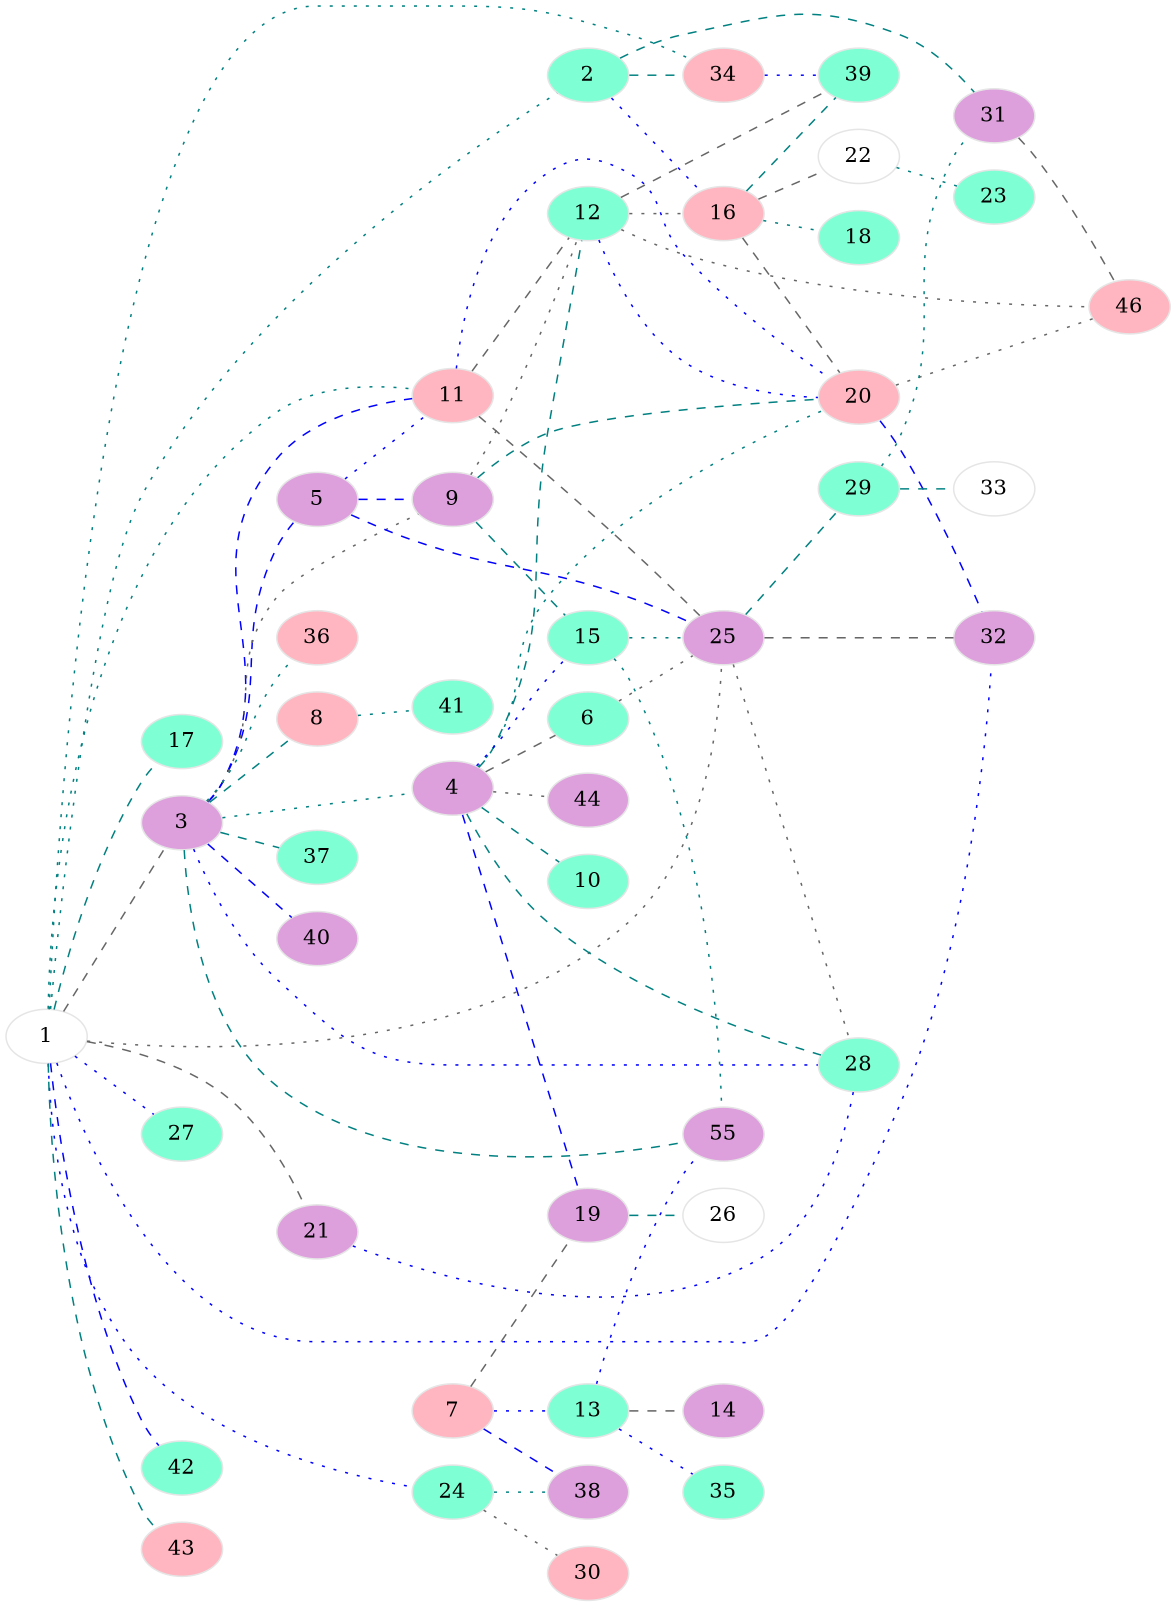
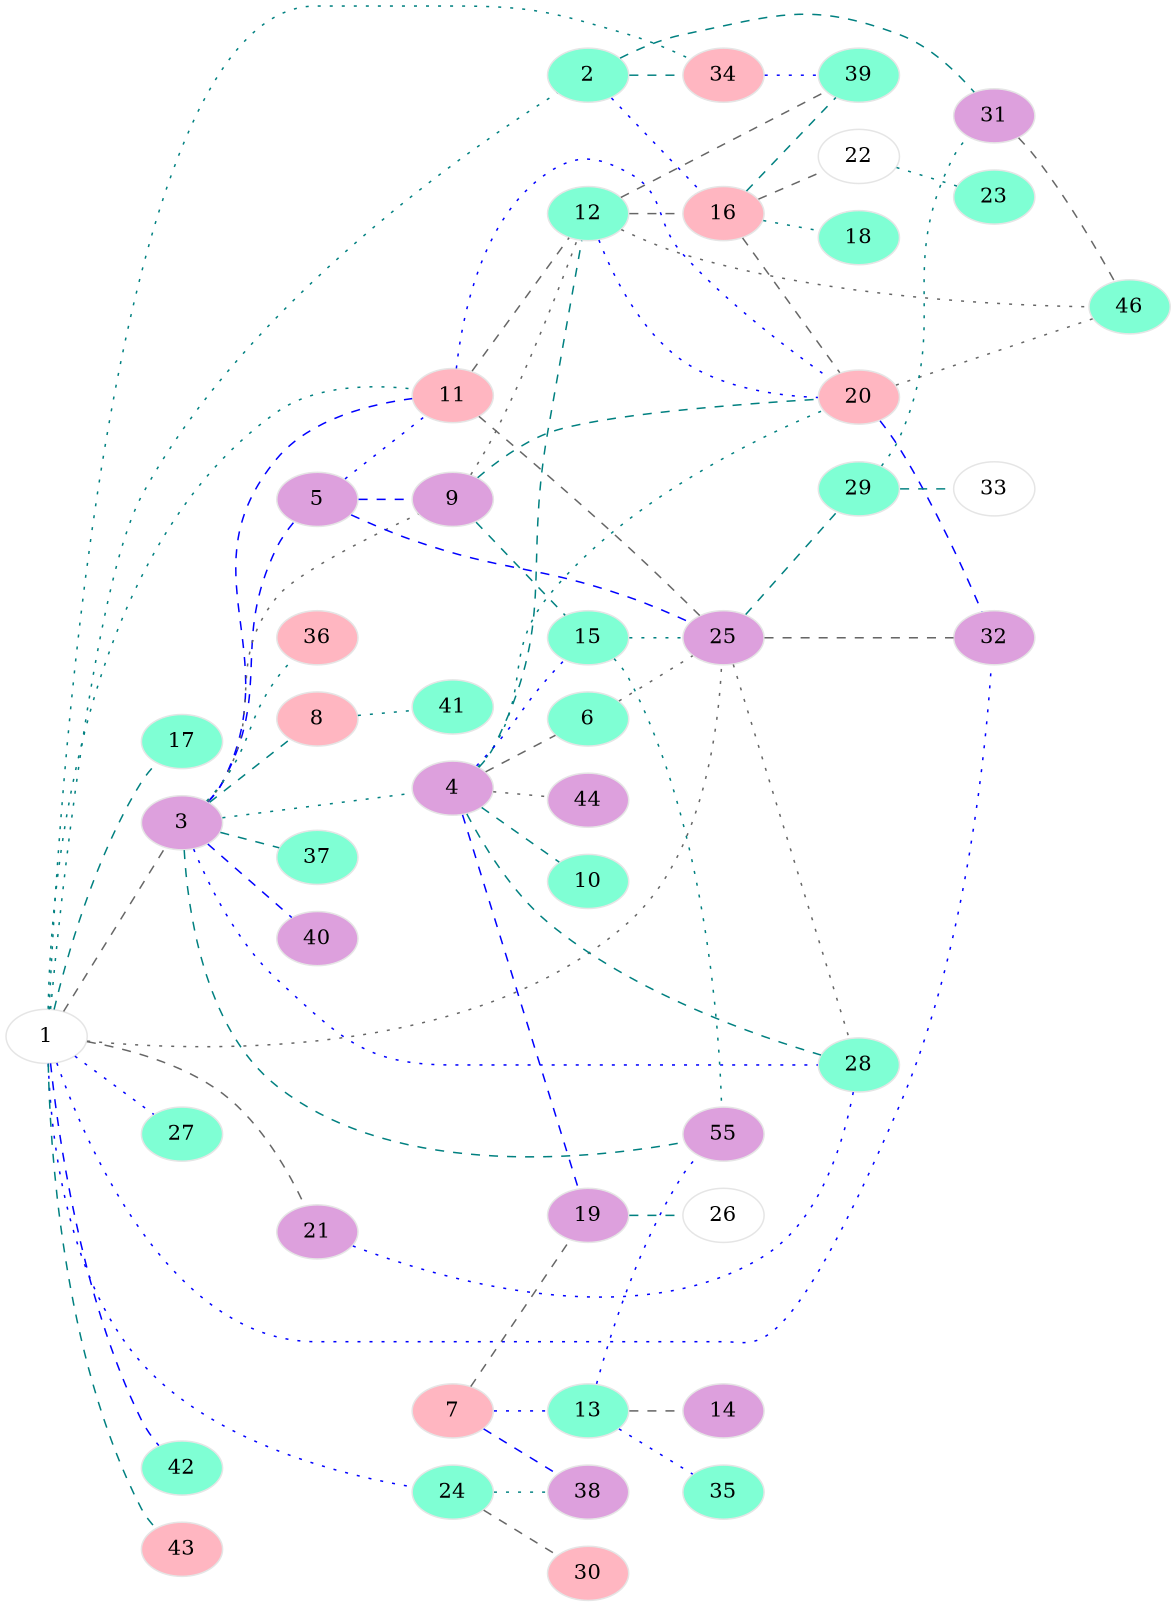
(651, 214) -> (651, 214)
(1130, 307) -> (1130, 307)
(520, 1533) -> (520, 1533)
